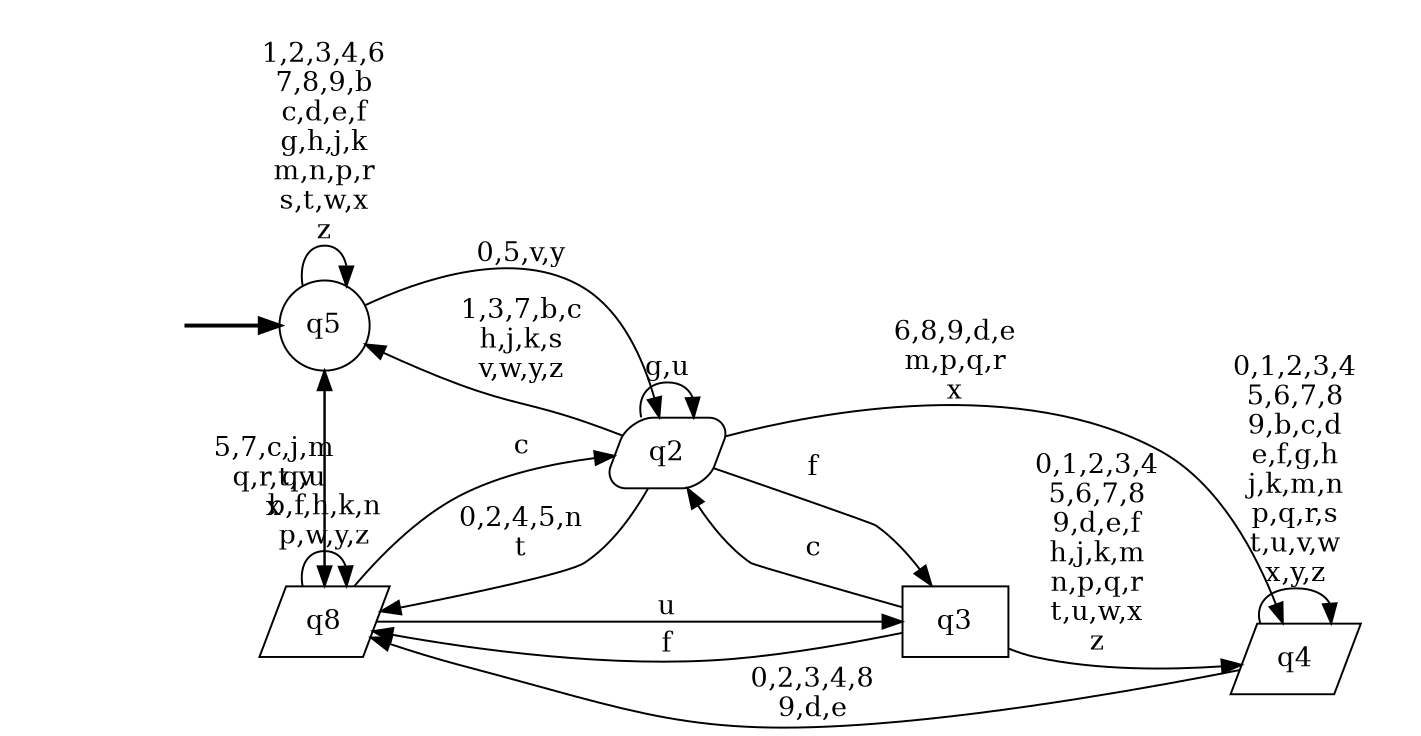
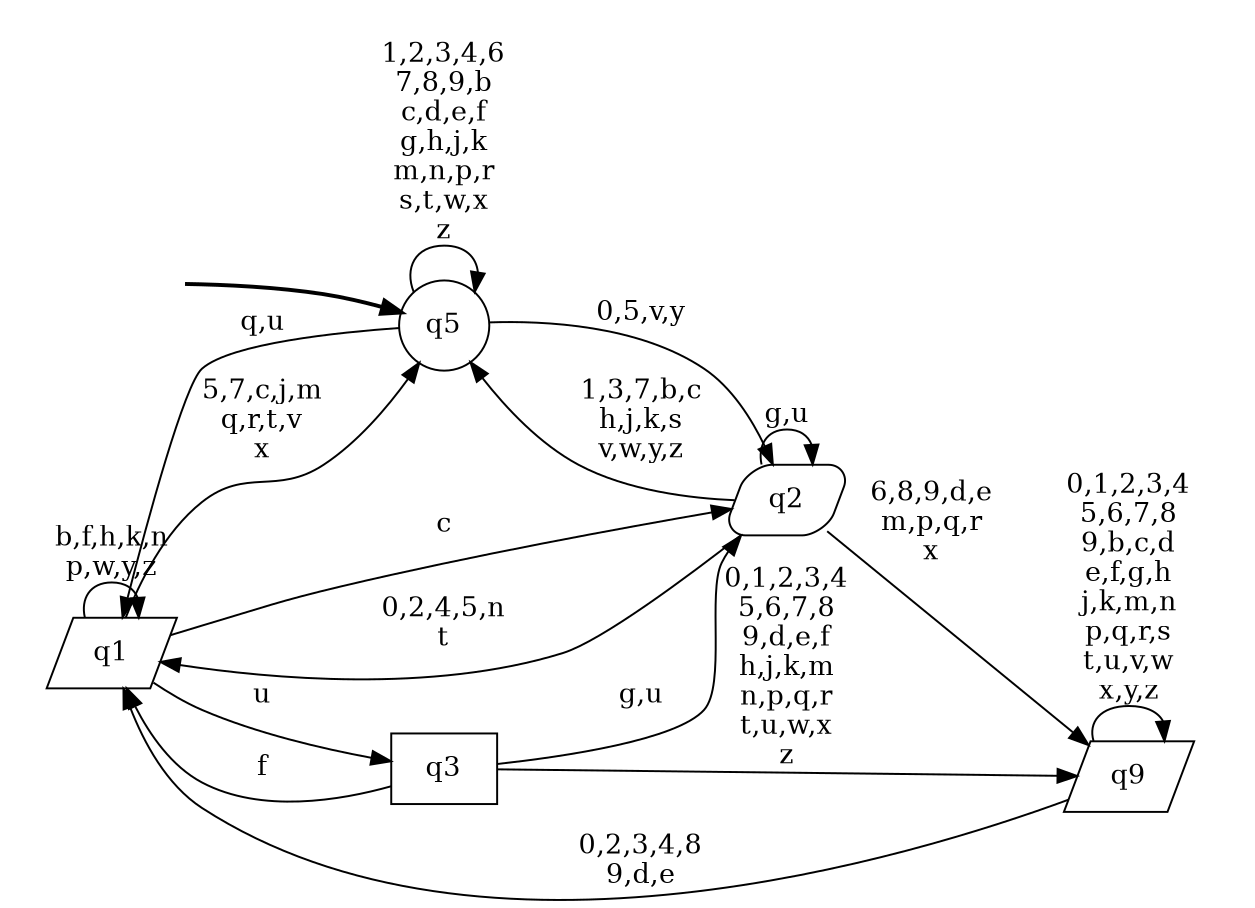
(824, 507) -> none
(813, 548) -> (641, 695)
(325, 622) -> (112, 653)
(1296, 659) -> (1129, 777)
